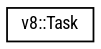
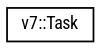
(50, 25) -> (50, 25)
